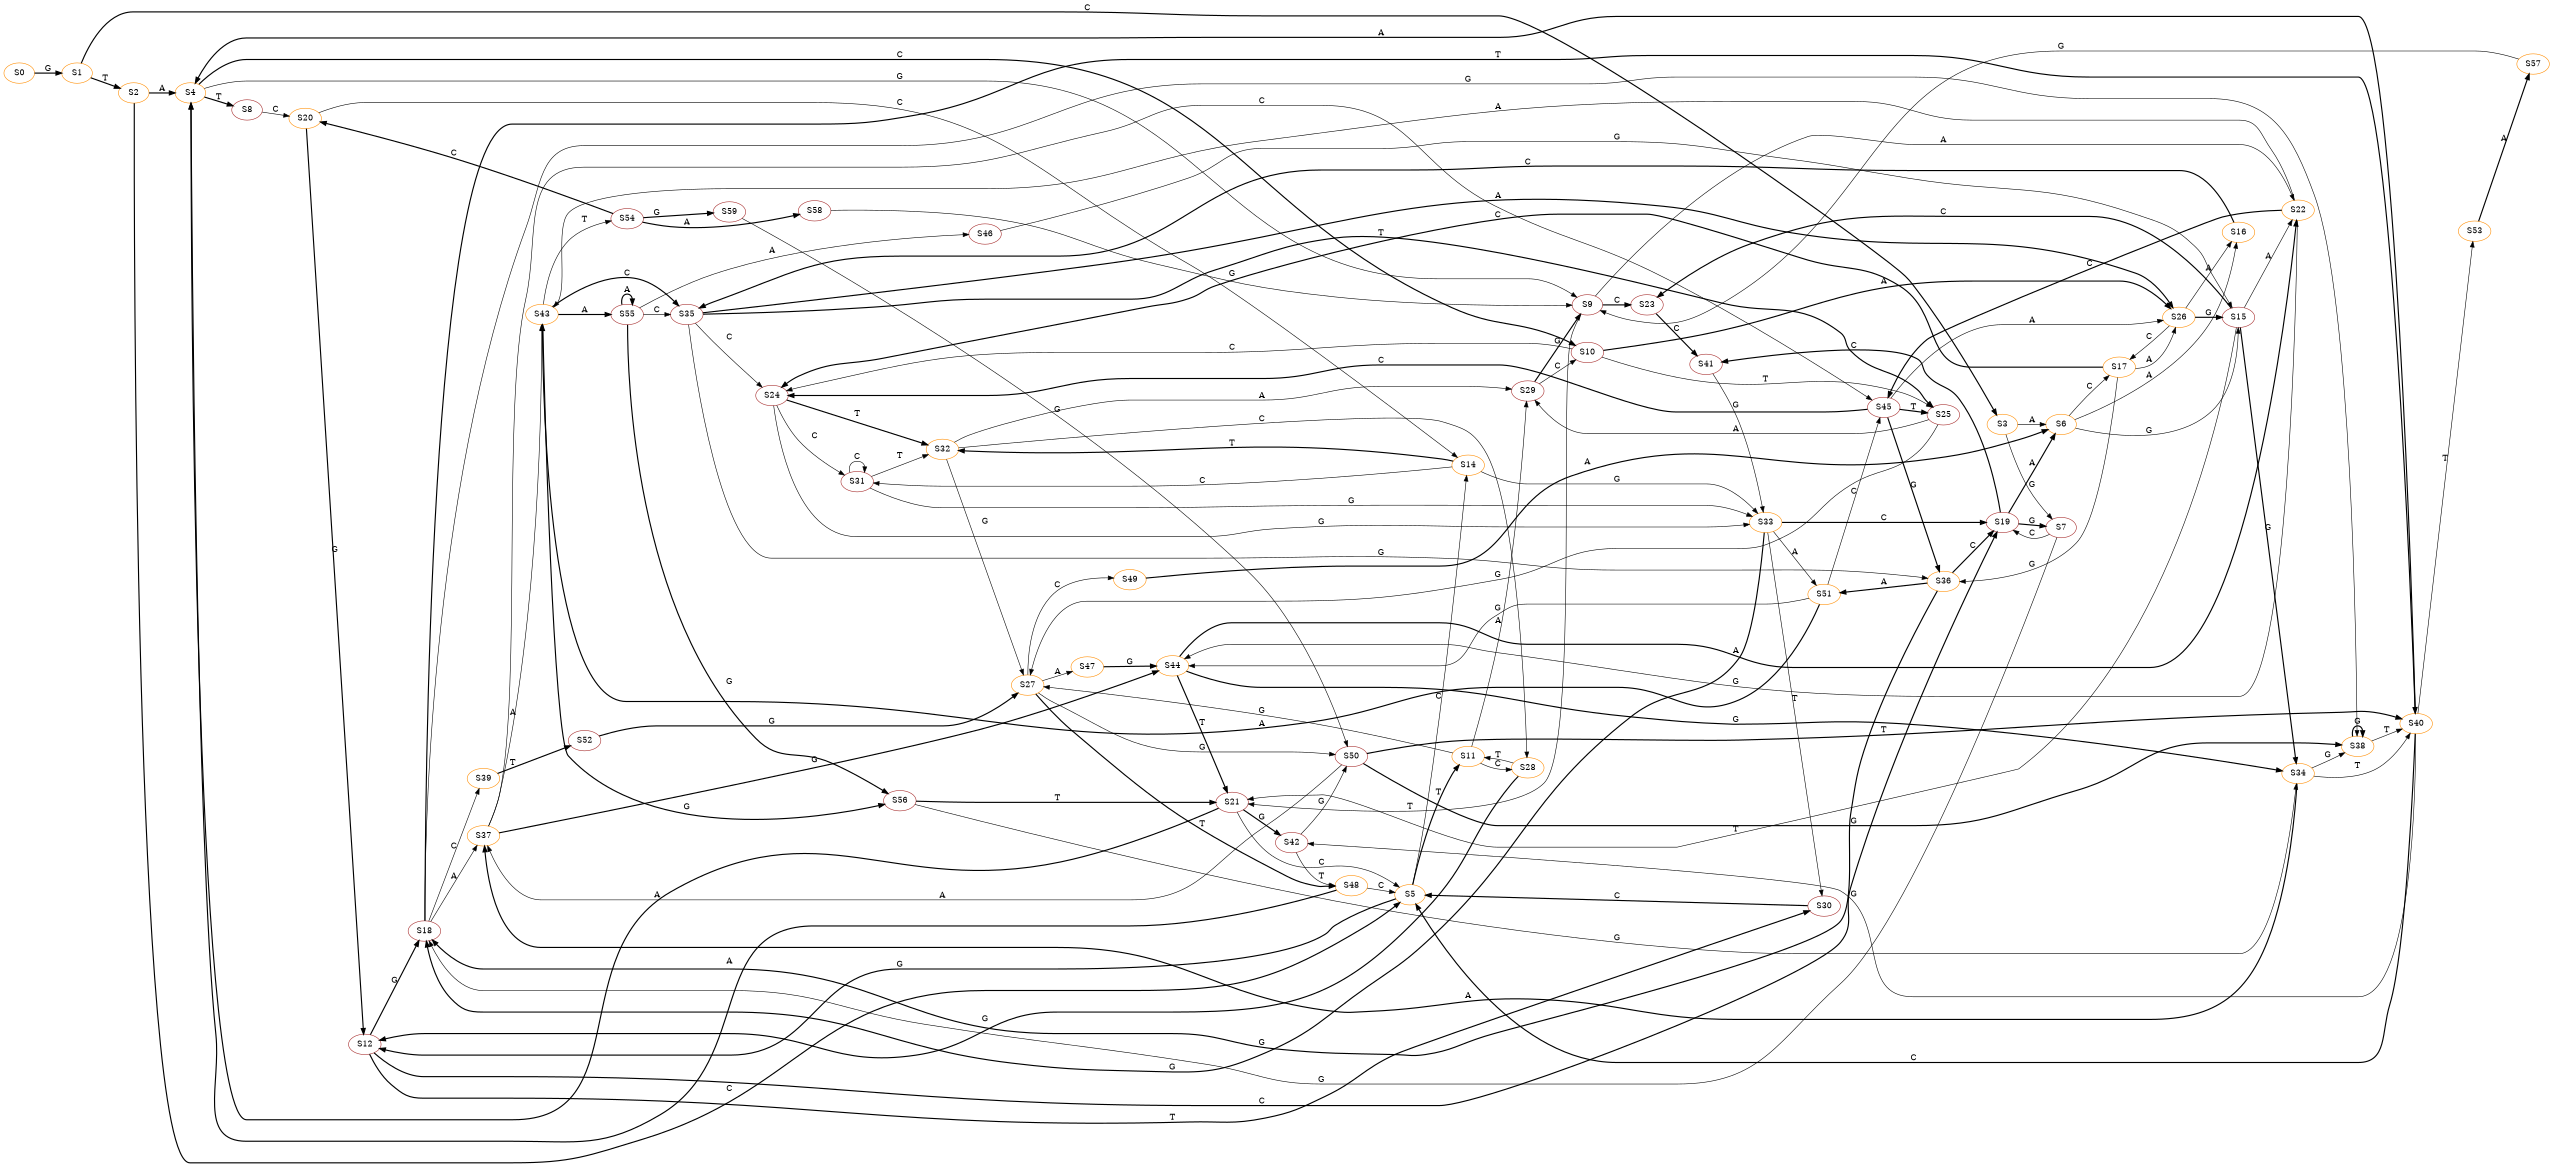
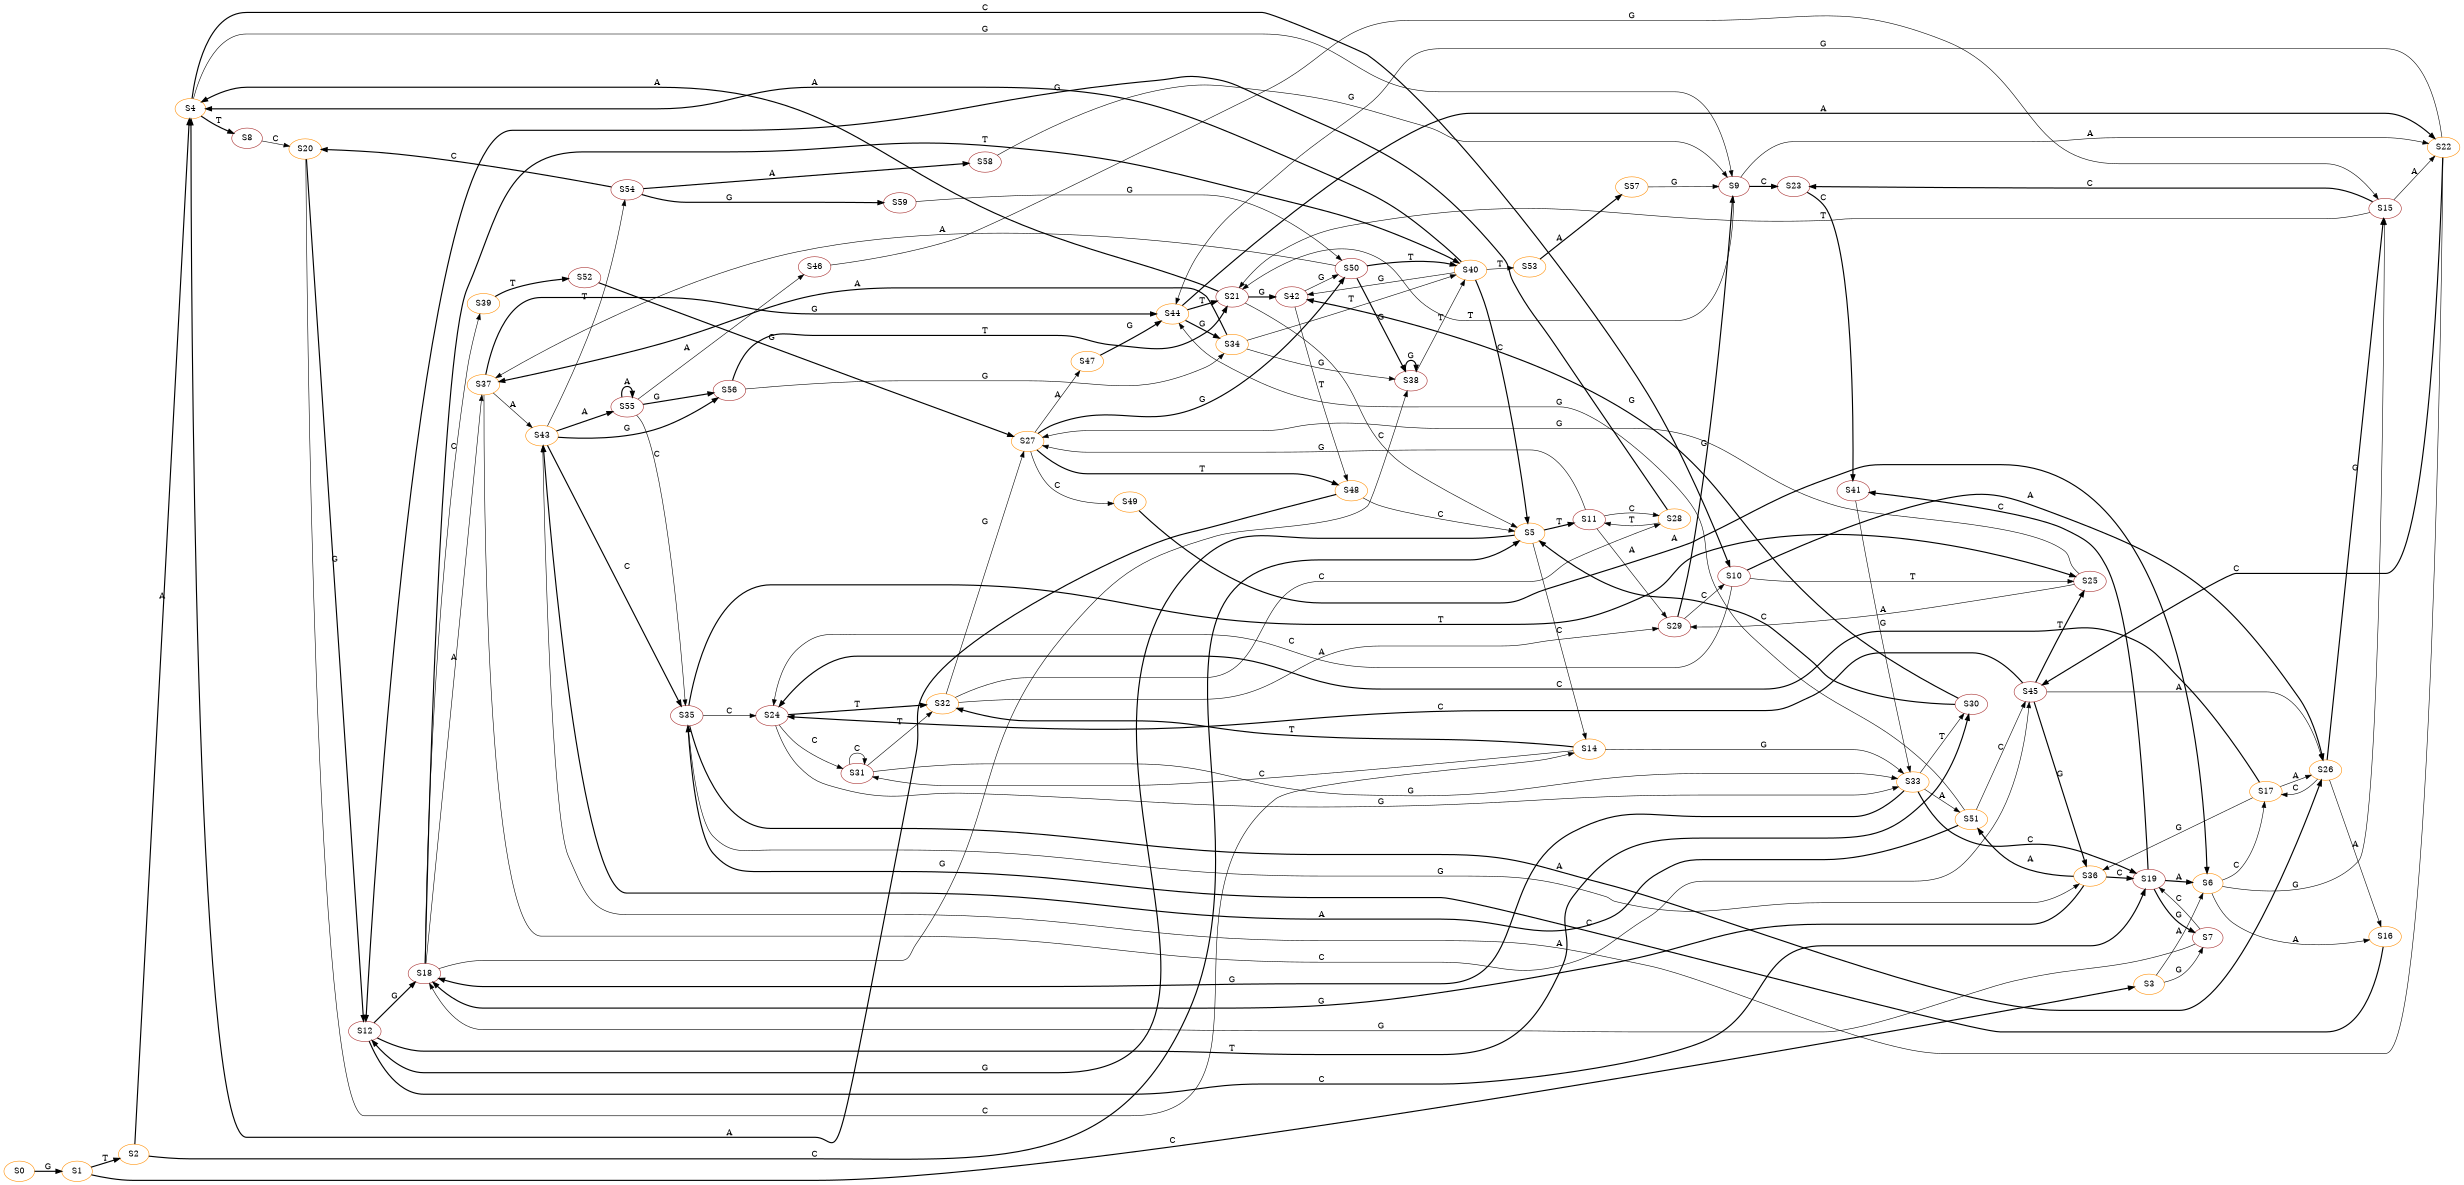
none -> (1670, 443)
(2268, 543) -> none
(2358, 746) -> (1411, 381)
(1177, 751) -> (1210, 402)
(1468, 756) -> (1589, 520)
